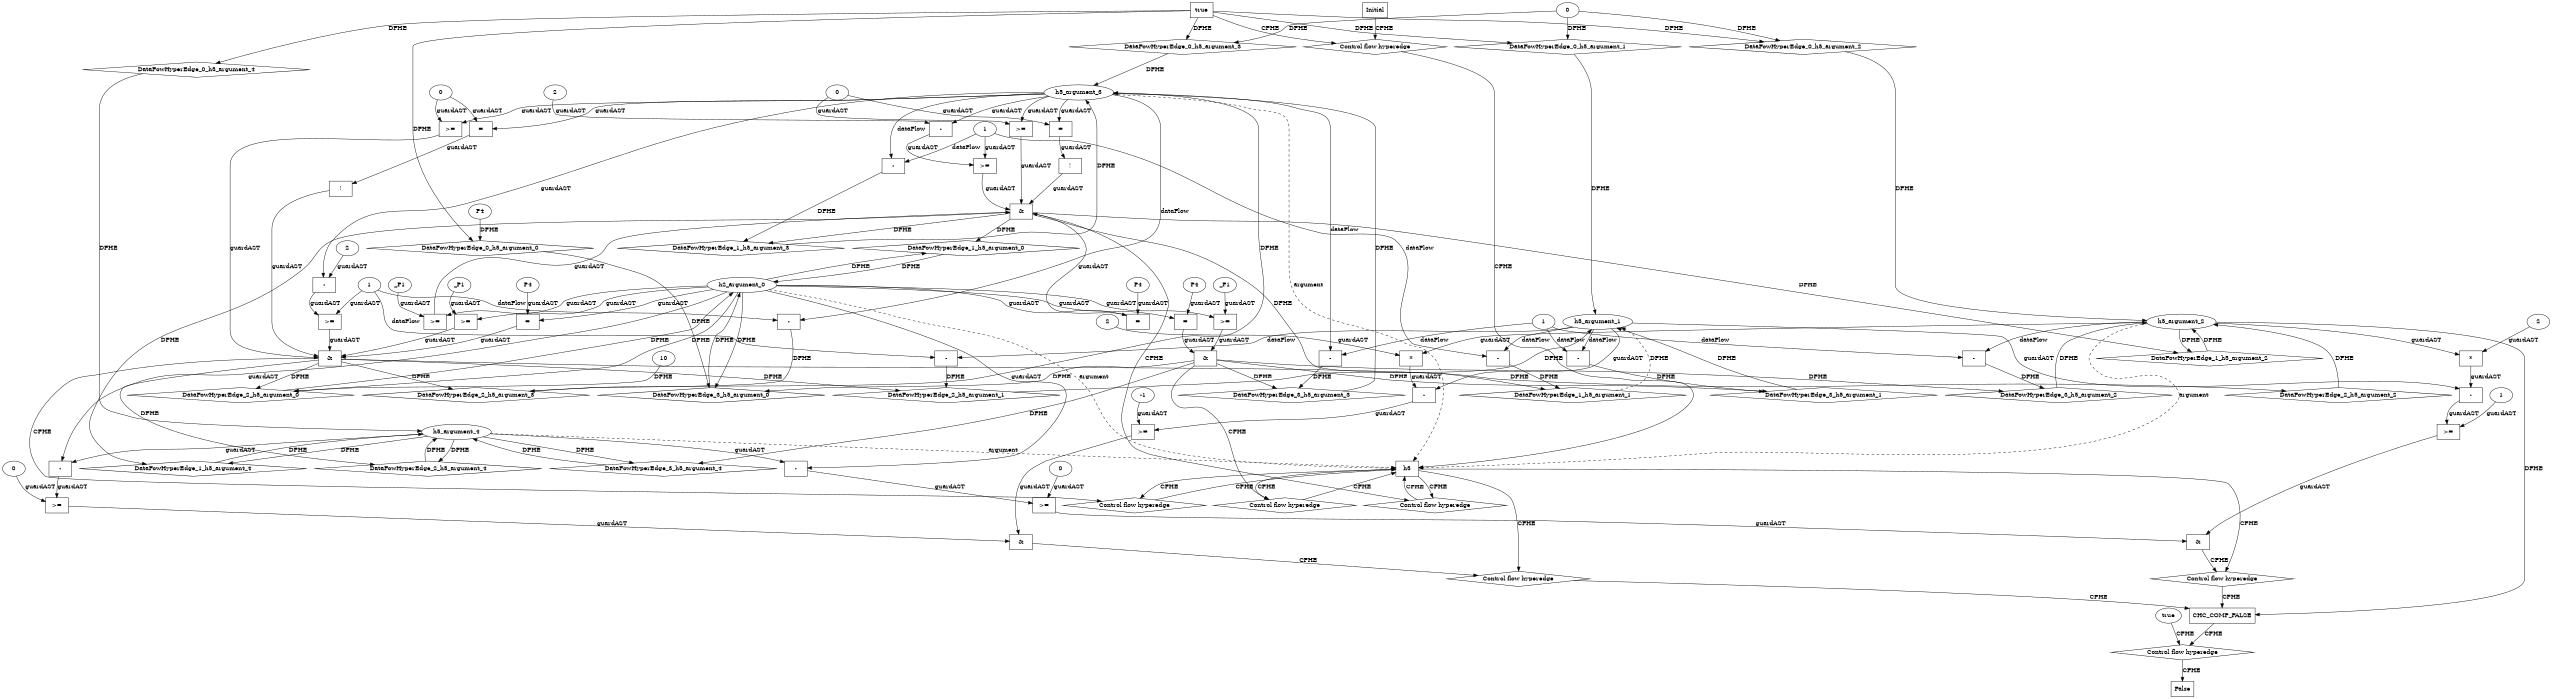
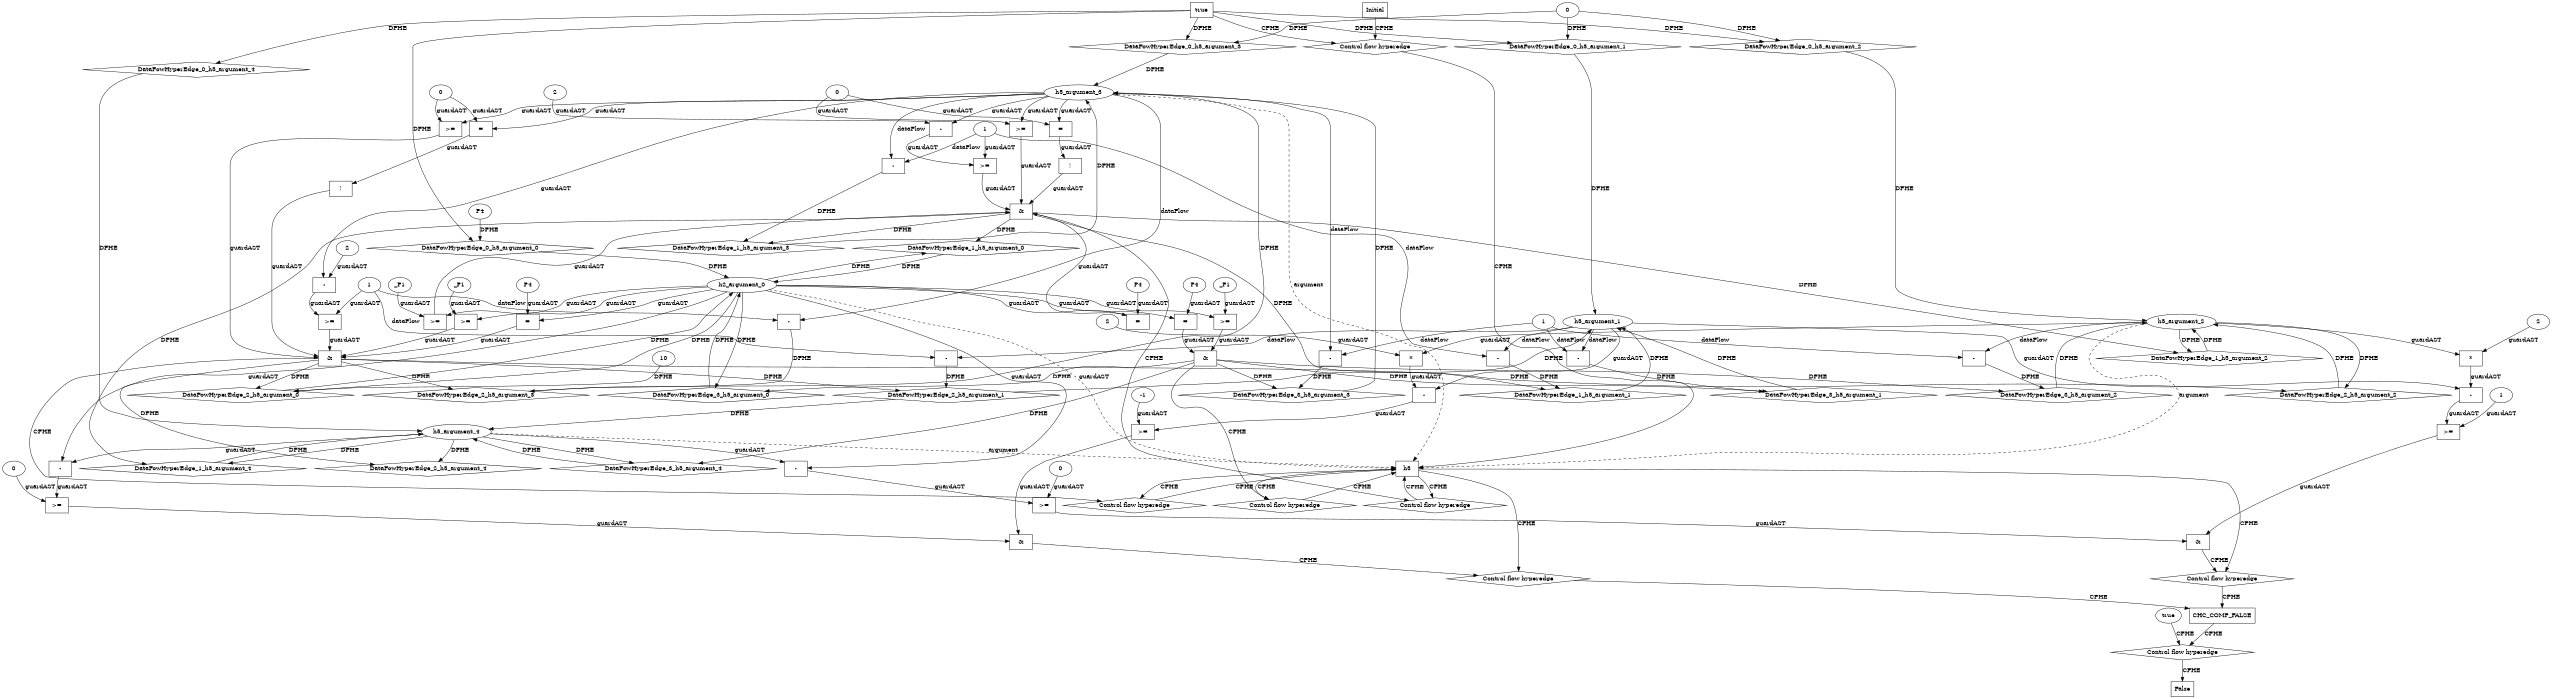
(656, 281) -> (633, 258)
(1650, 366) -> (1650, 366)
(1094, 377) -> (1094, 377)
(2524, 447) -> (2337, 334)
(426, 449) -> (694, 414)
